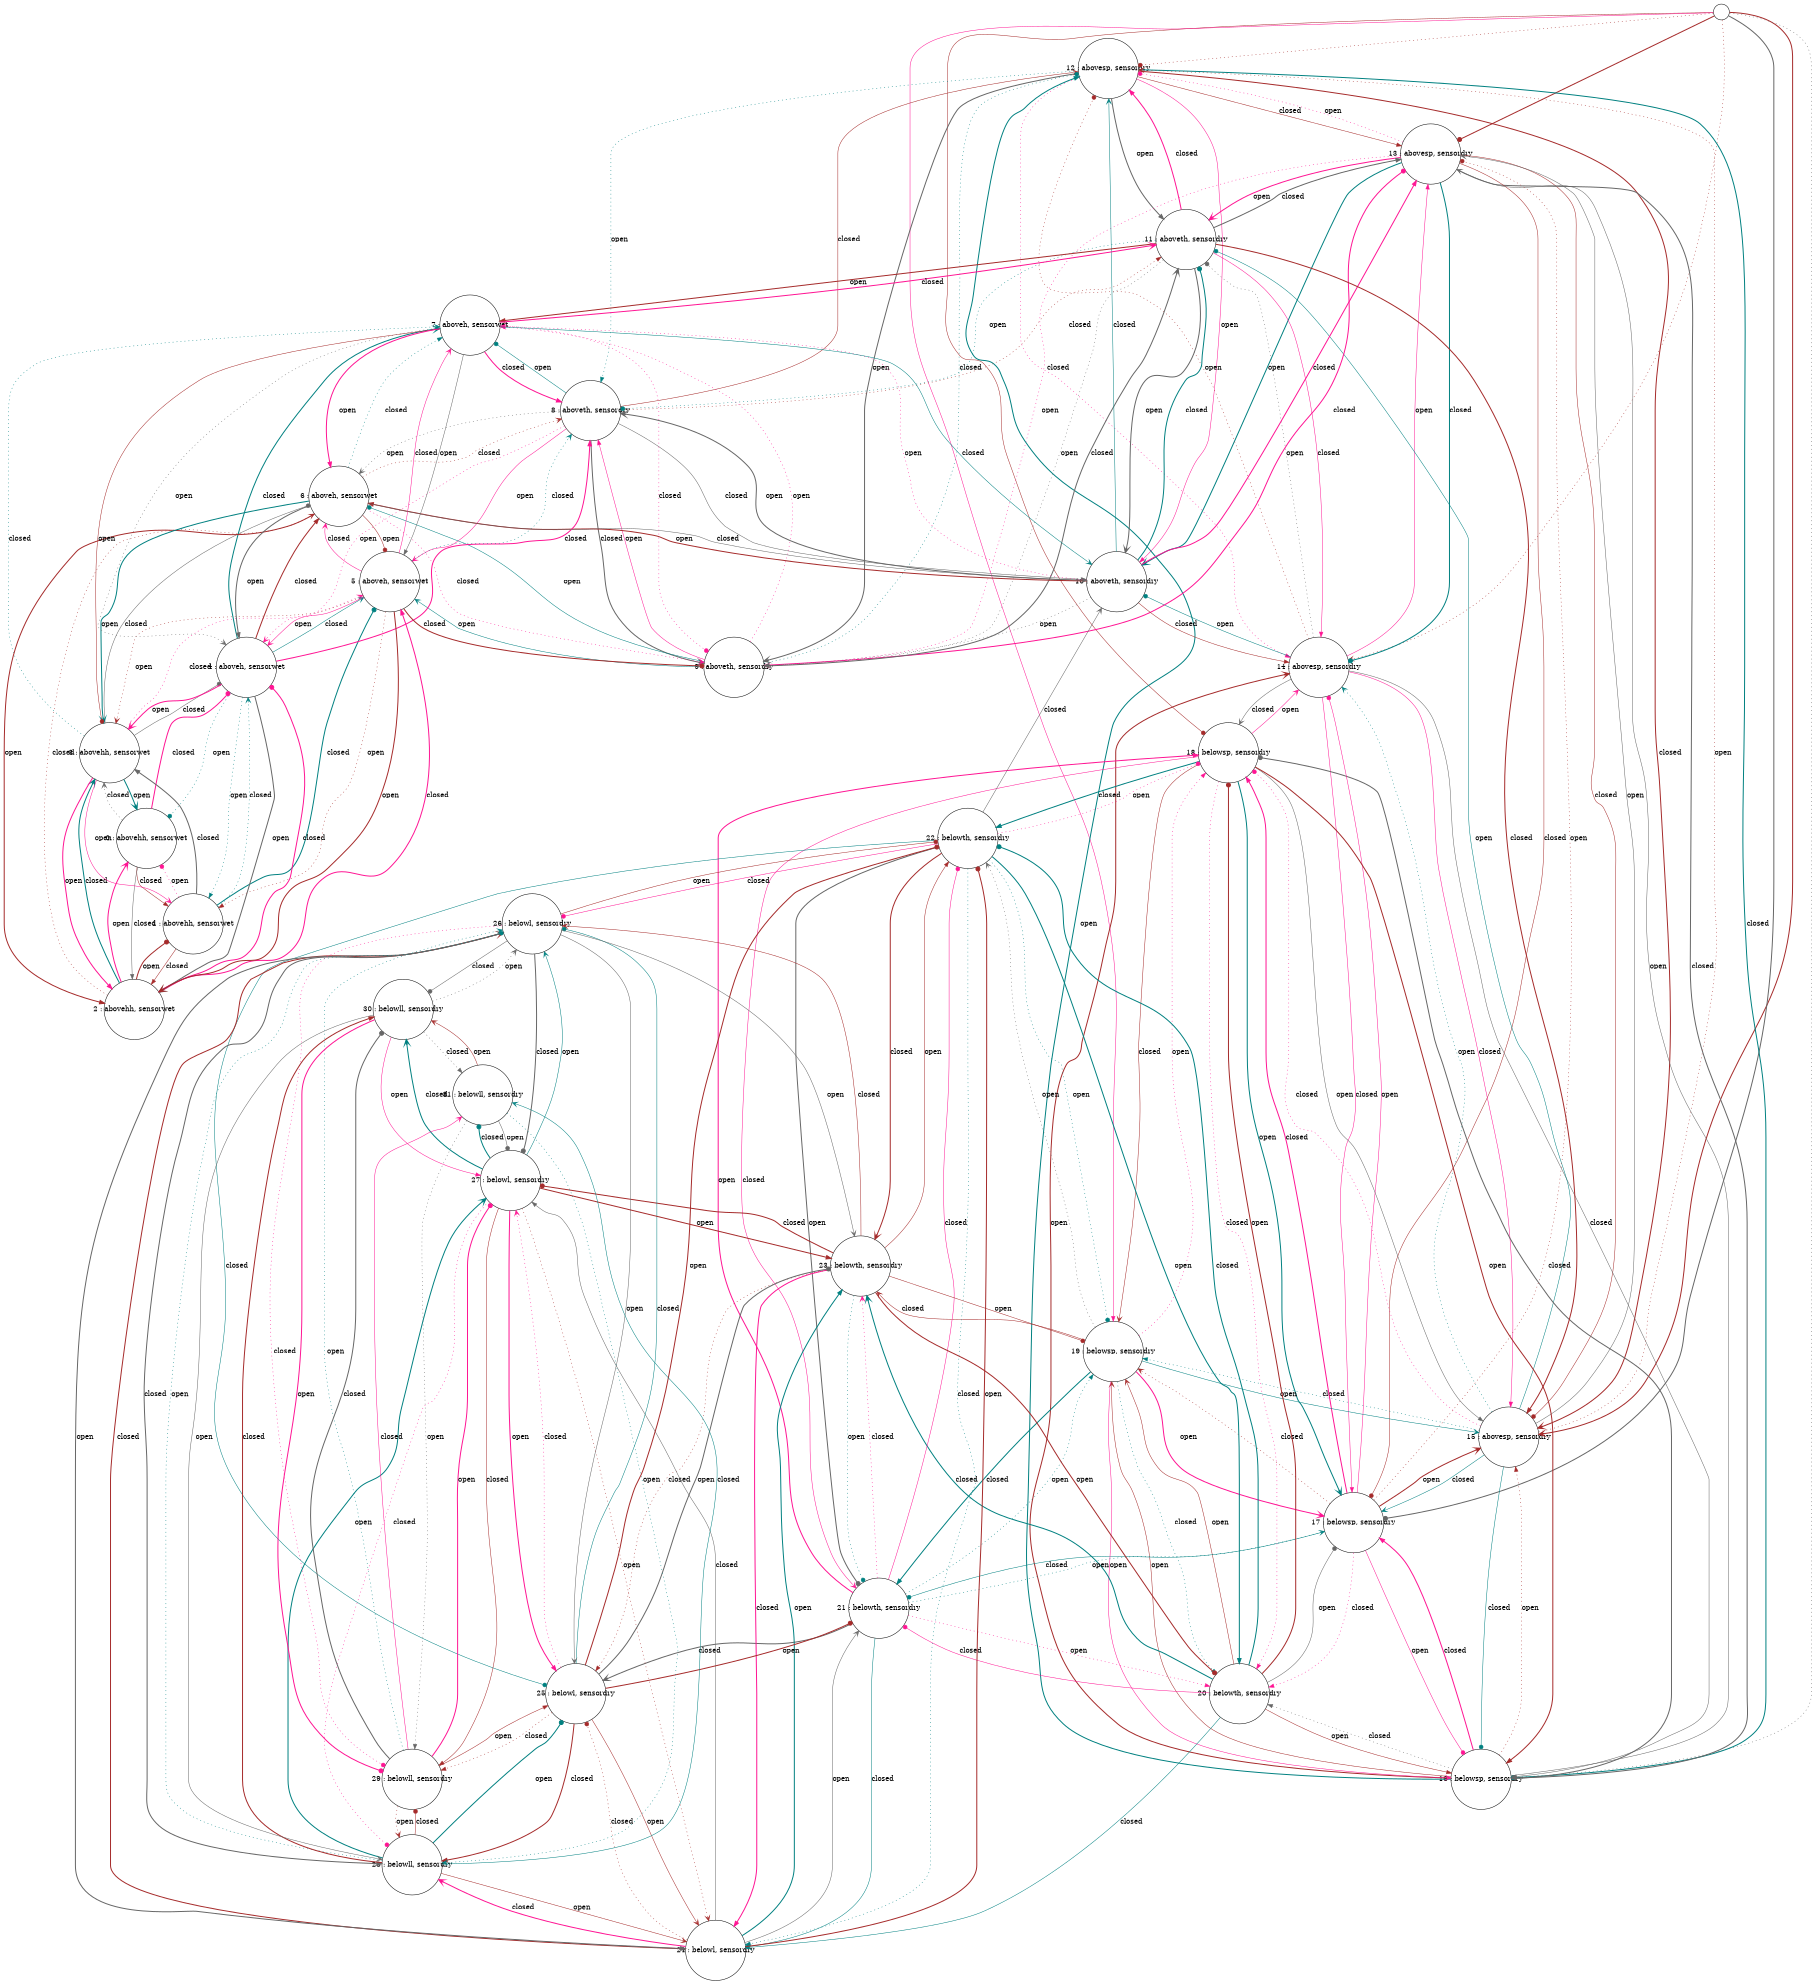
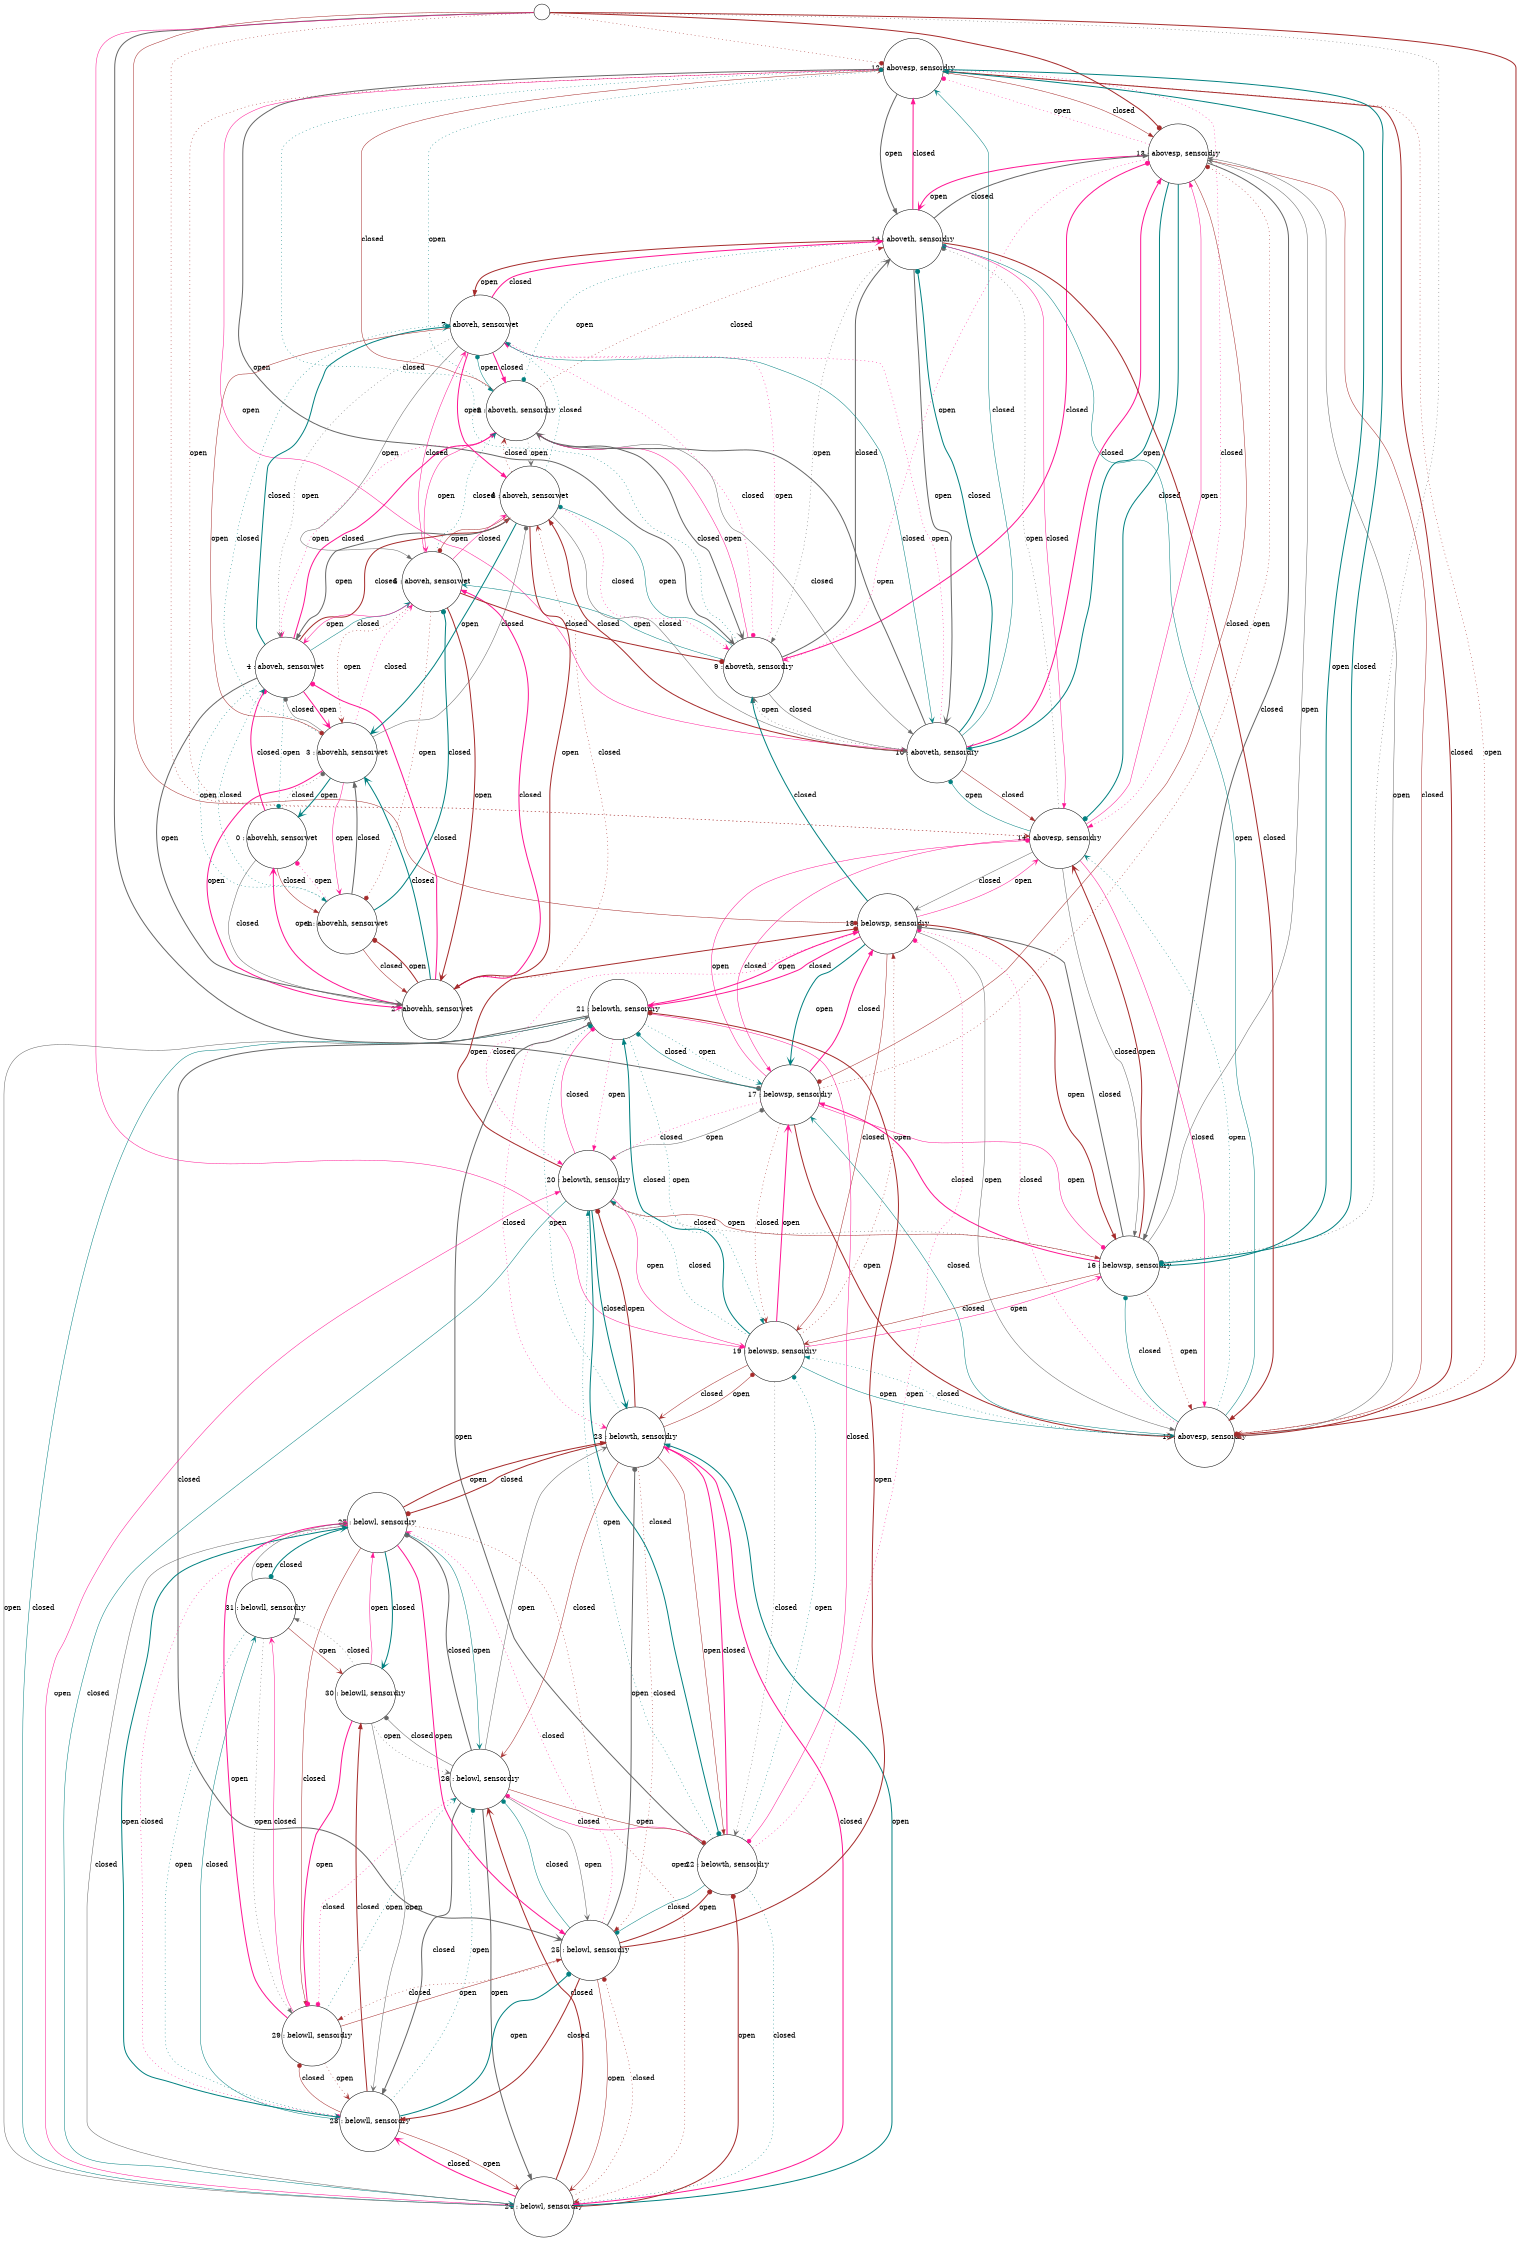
(1186, 240) -> (913, 240)
(684, 539) -> (609, 624)
(1044, 707) -> (830, 733)
(346, 790) -> (413, 757)
(1105, 790) -> (799, 808)
(110, 806) -> (293, 790)
(65, 884) -> (214, 923)
(749, 1017) -> (761, 983)
(890, 1035) -> (722, 1633)
(1172, 1061) -> (889, 1170)
(1051, 1095) -> (786, 1608)
(504, 1133) -> (271, 1547)
(1157, 1250) -> (600, 1538)
(339, 1403) -> none
(1203, 1511) -> (646, 1296)
(1160, 1565) -> (974, 1309)
none -> (45, 1787)
